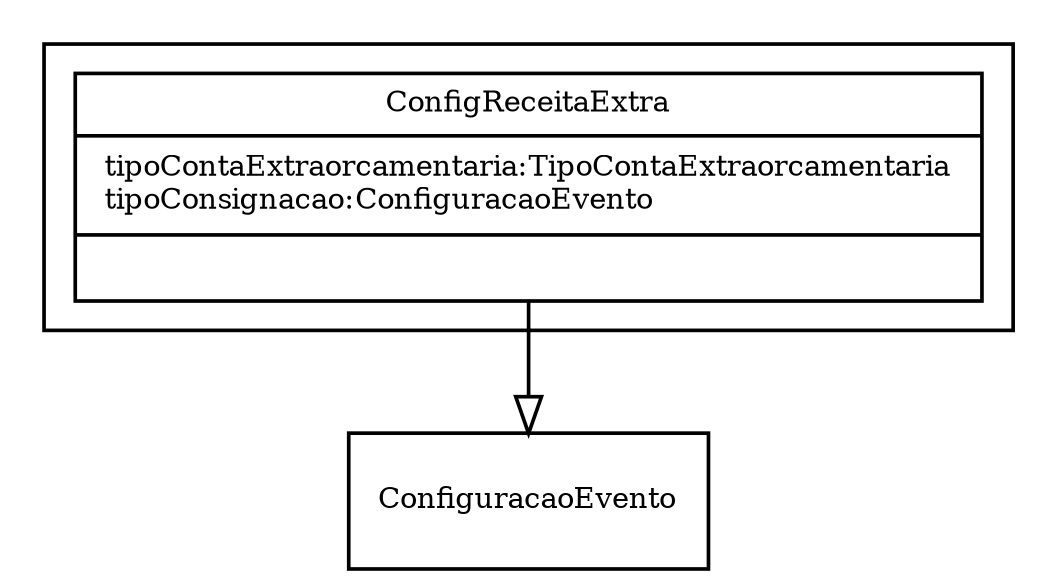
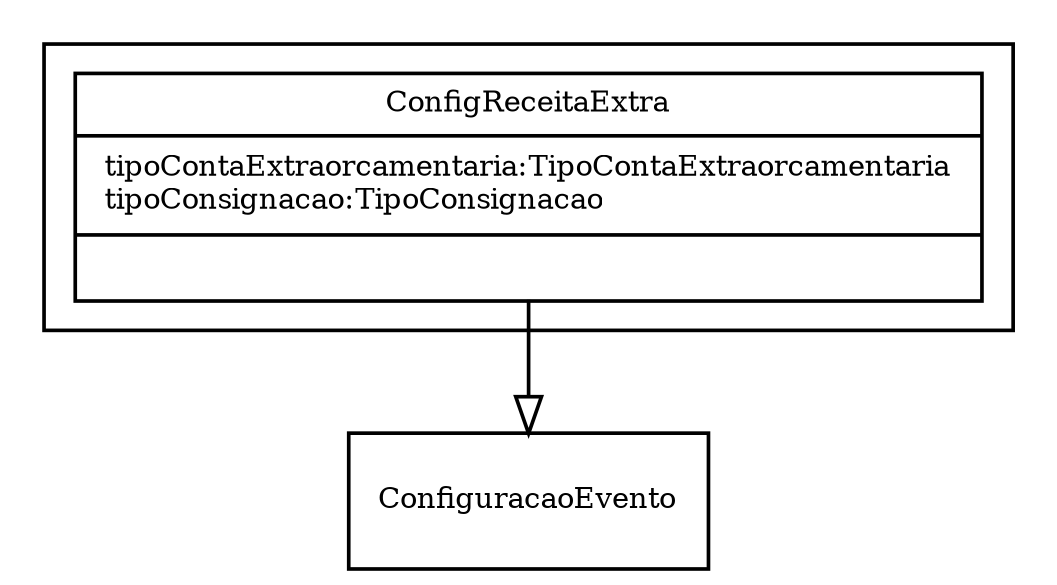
(380, 200) -> (354, 200)
